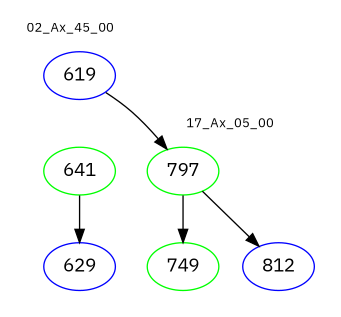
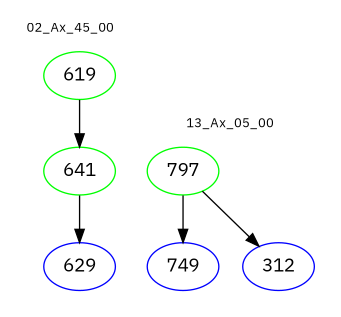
(80, 76) -> (80, 76)
(231, 124) -> (231, 124)
(145, 125) -> (80, 117)
(183, 267) -> (183, 267)
(279, 267) -> (279, 267)
